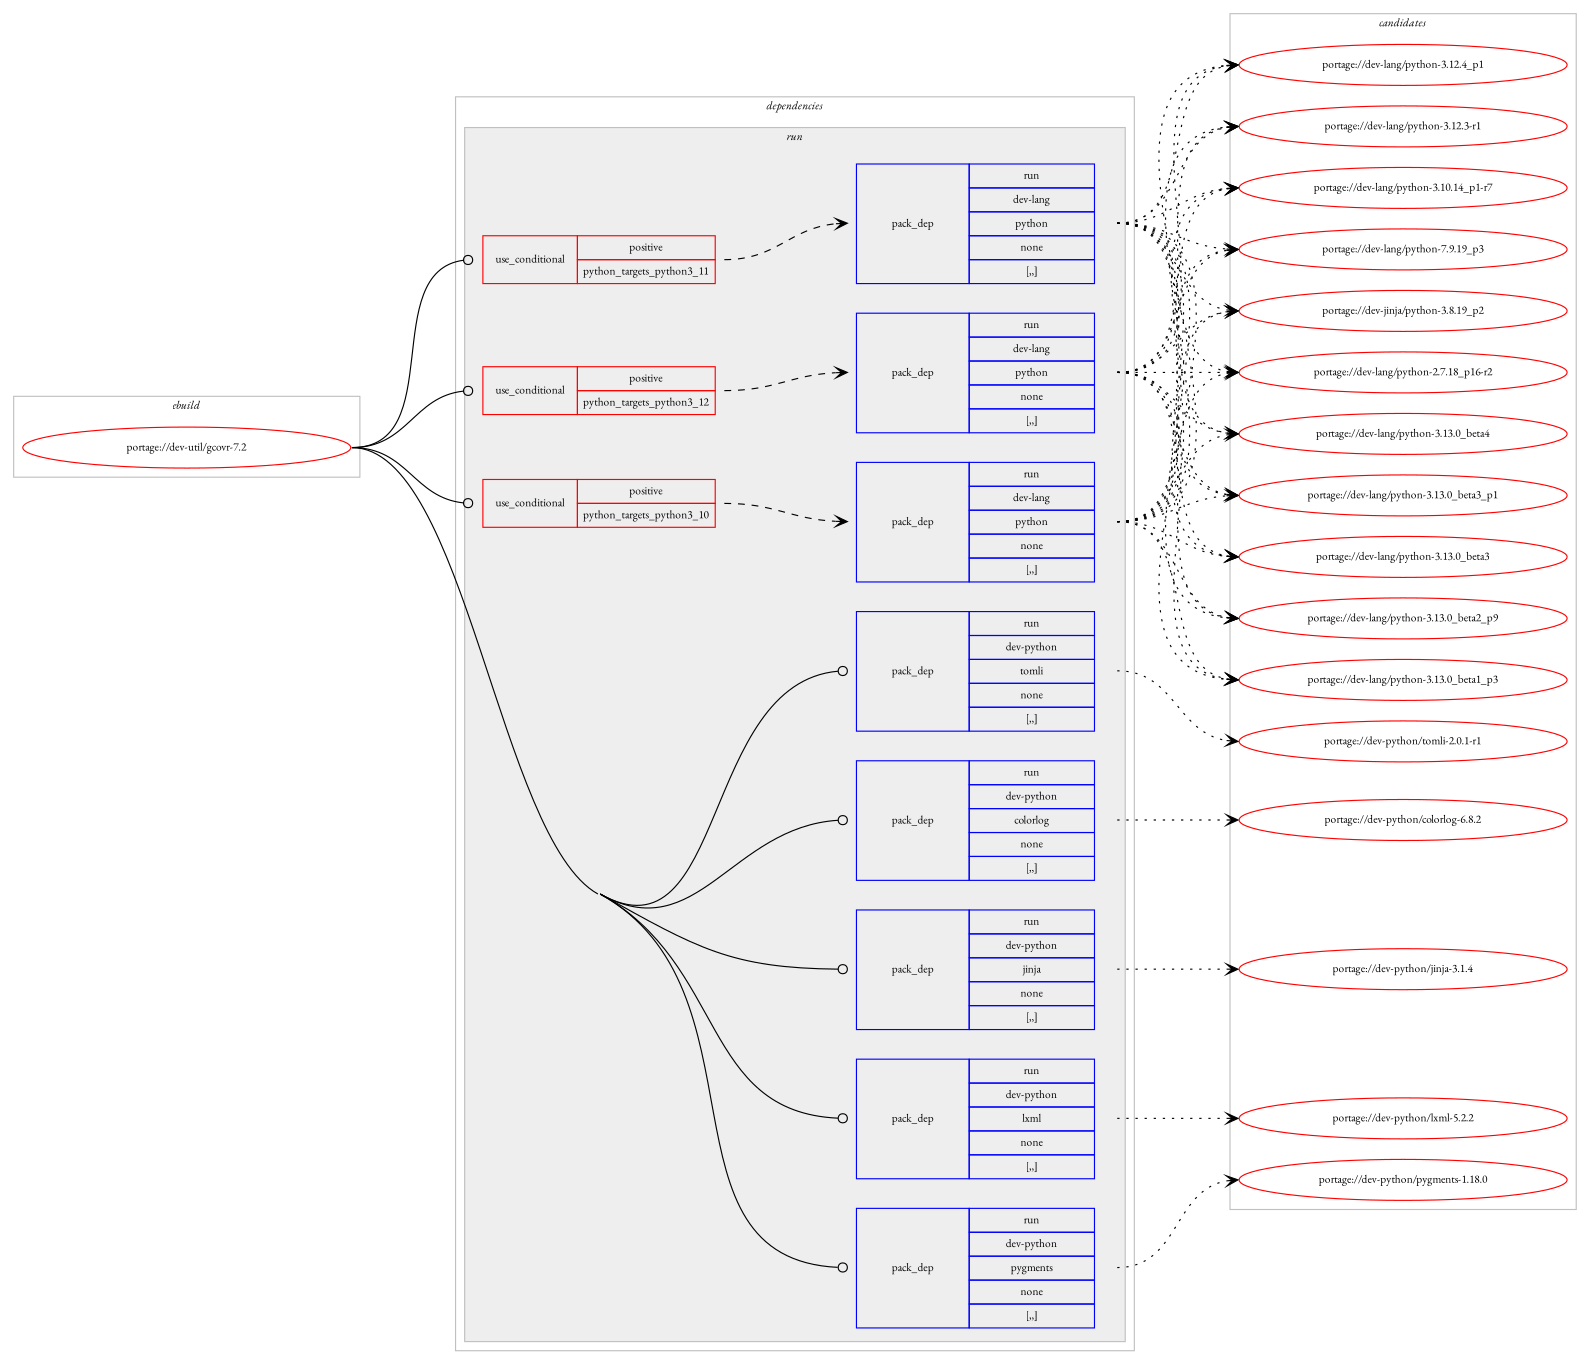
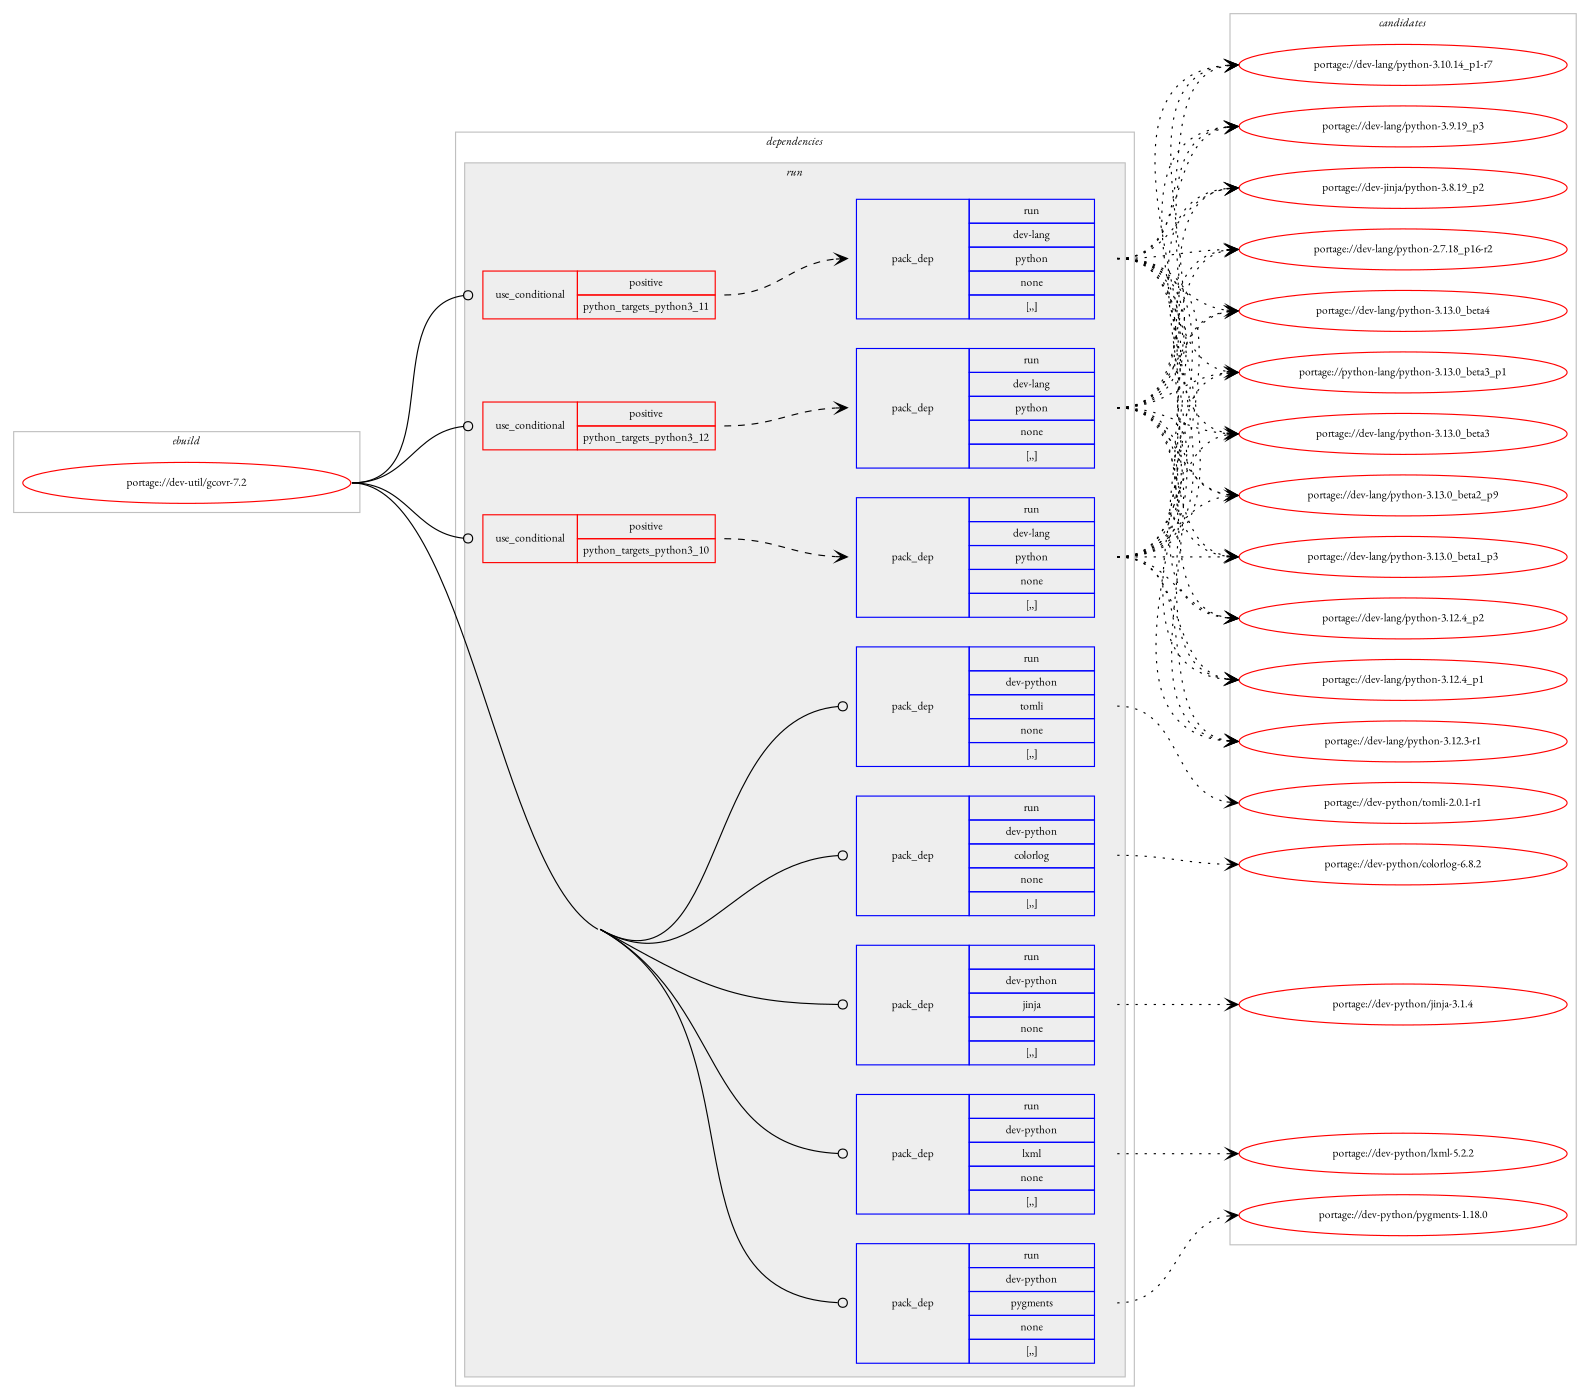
(1403, 249) -> (1403, 126)
(1403, 495) -> (1403, 372)
none -> (1403, 618)
